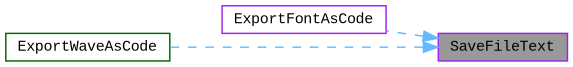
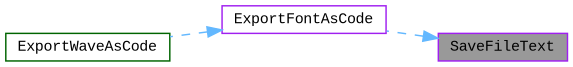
(296, 47) -> (189, 34)
